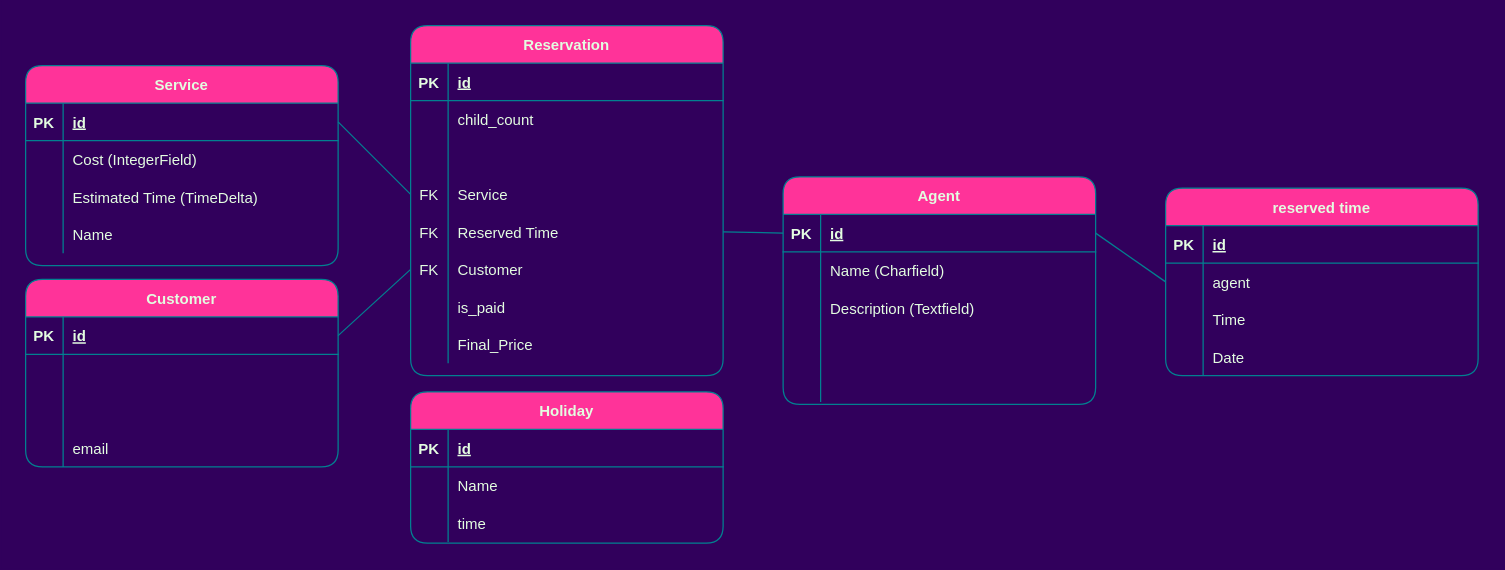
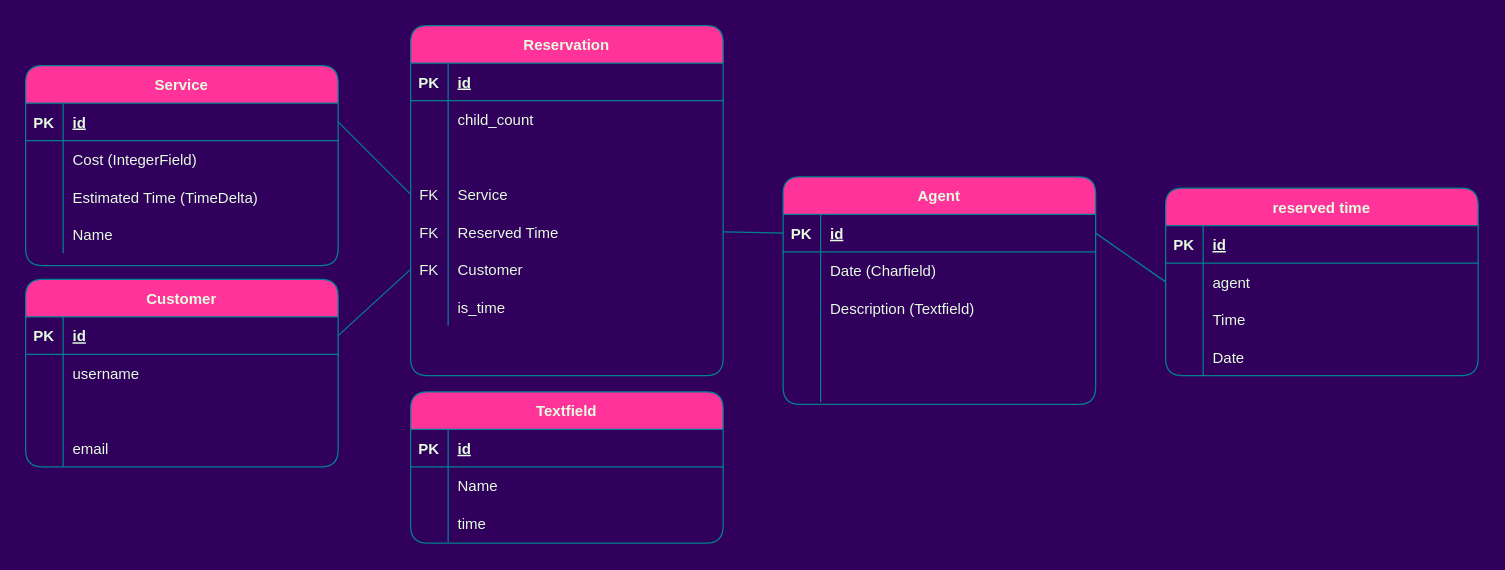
(891, 271) -> (891, 271)
(483, 308) -> (483, 308)
(586, 344) -> none
none -> (201, 373)
(566, 411) -> (566, 411)
